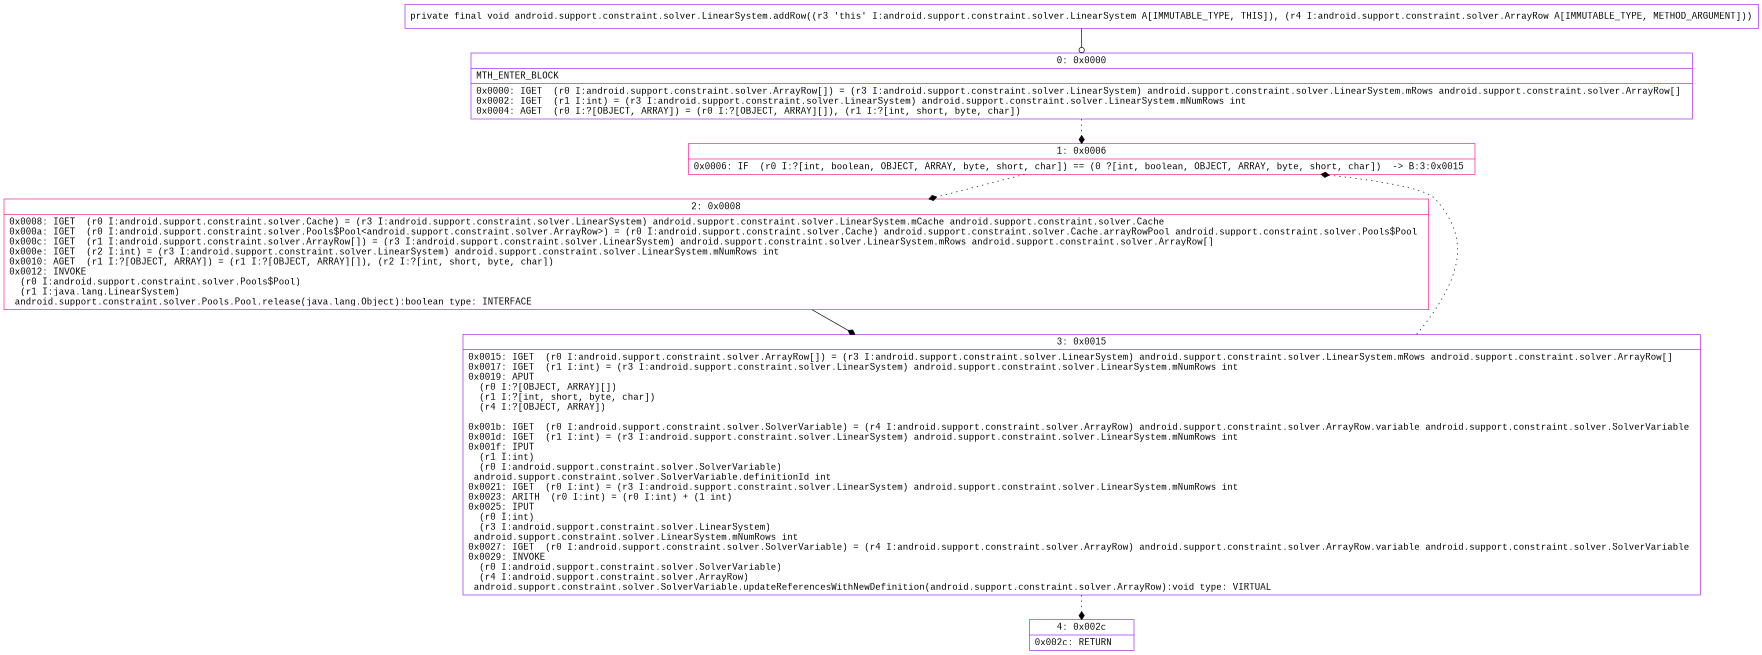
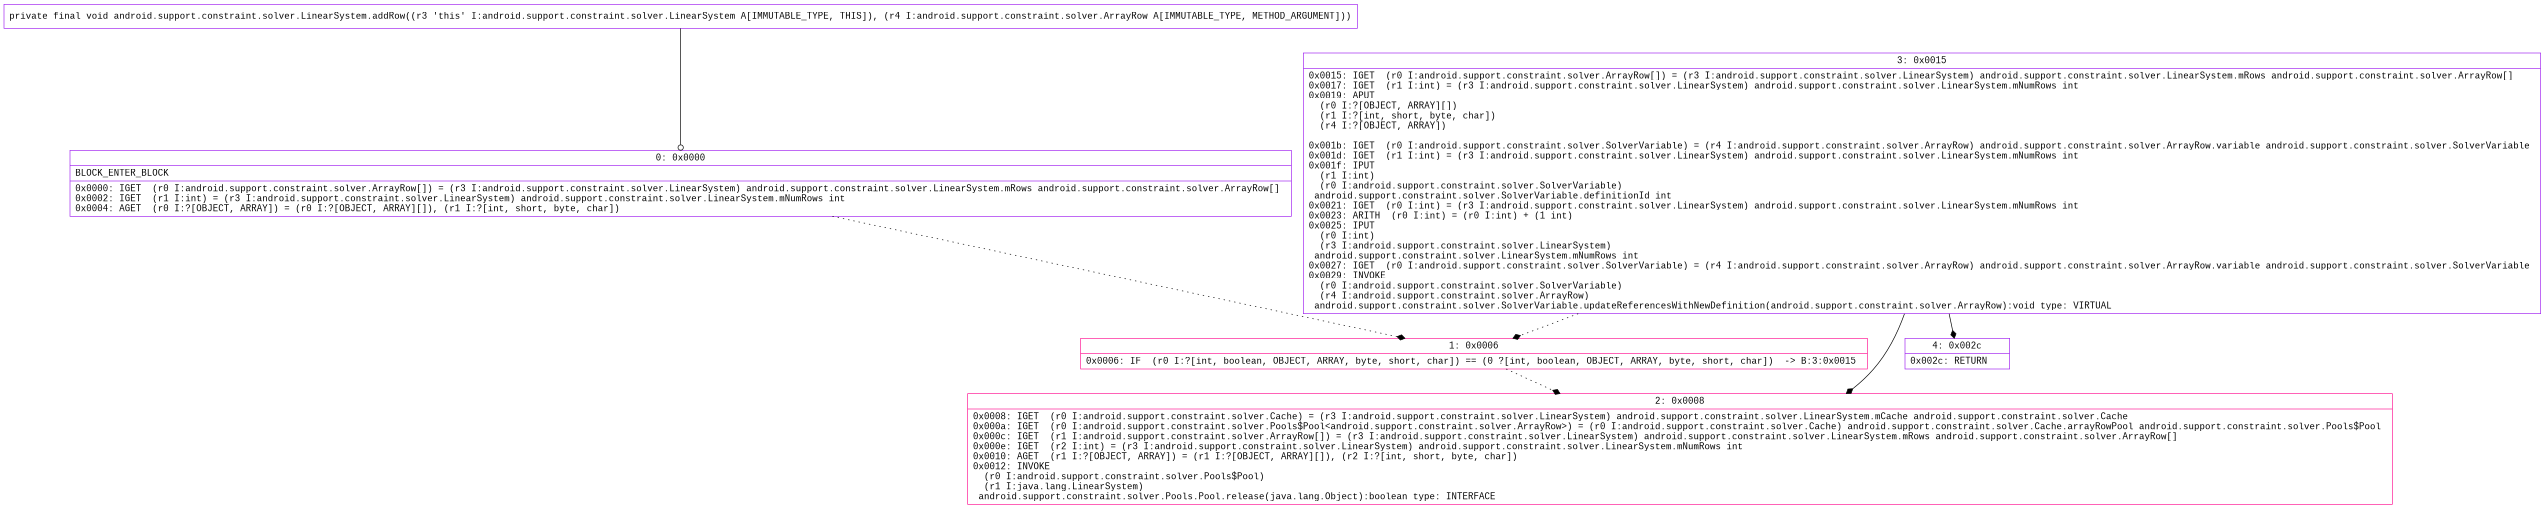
(518, 76) -> (122, 173)
(830, 320) -> (1884, 355)
(1082, 603) -> (1951, 322)
